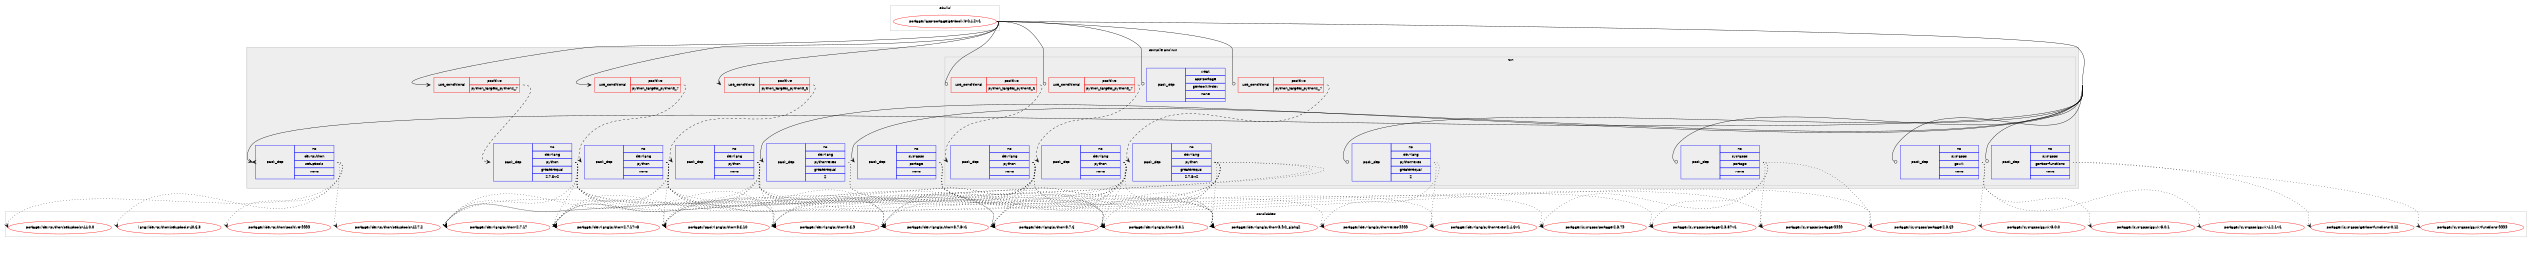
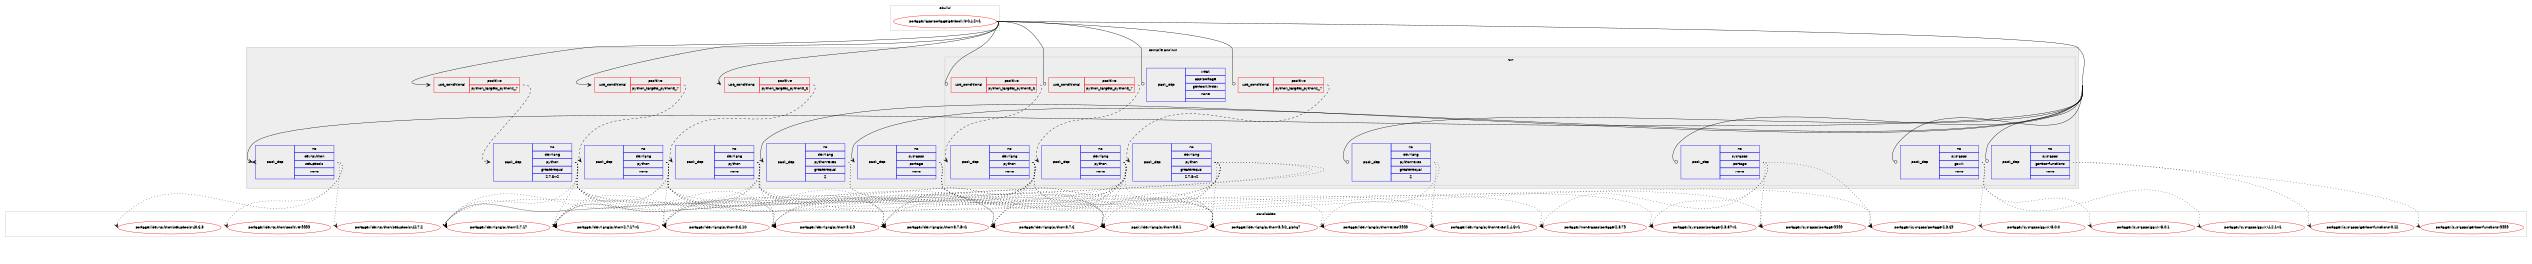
(60, 228) -> none
(169, 228) -> (169, 228)
(608, 228) -> (608, 228)
(718, 228) -> (718, 228)
(1156, 228) -> (1156, 228)
(1266, 228) -> (1266, 228)
(1595, 228) -> (1595, 228)
(2472, 228) -> (2472, 228)
